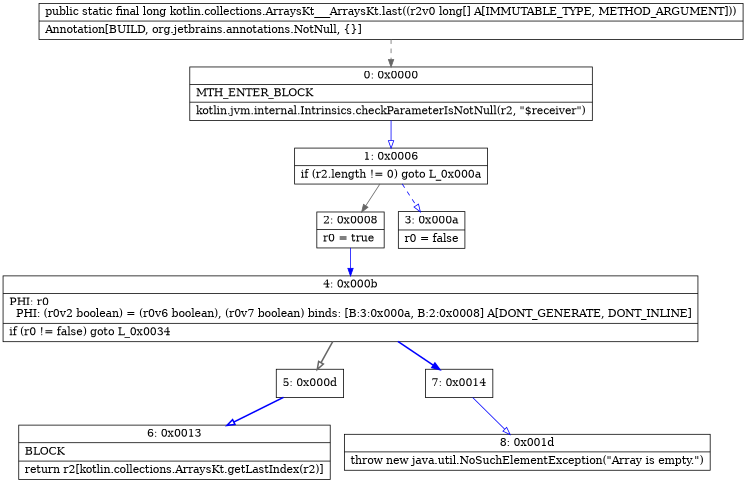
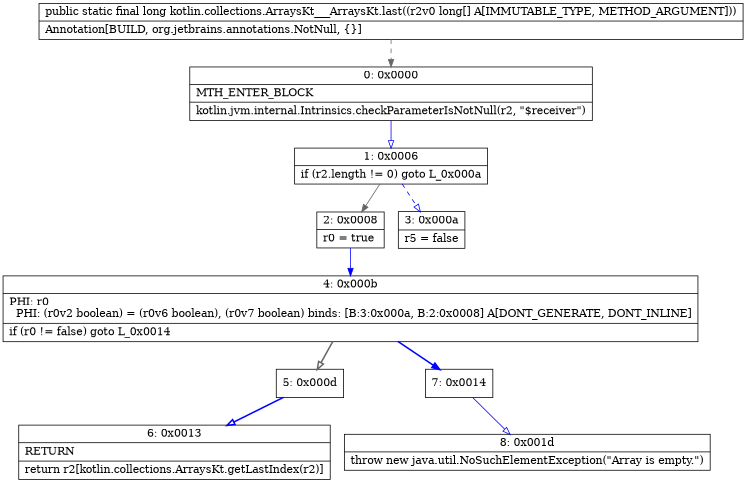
(432, 239) -> (432, 239)
(90, 332) -> (90, 332)
(45, 452) -> (50, 452)
